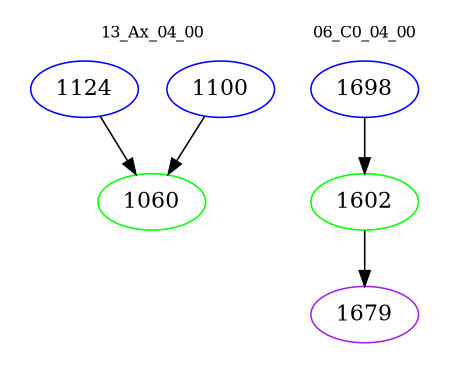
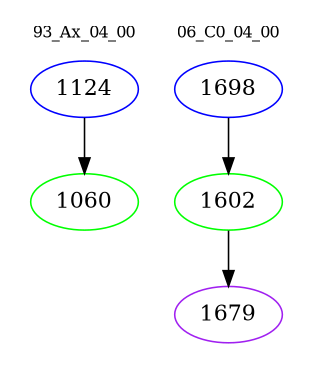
(153, 34) -> (85, 34)
(221, 89) -> none
